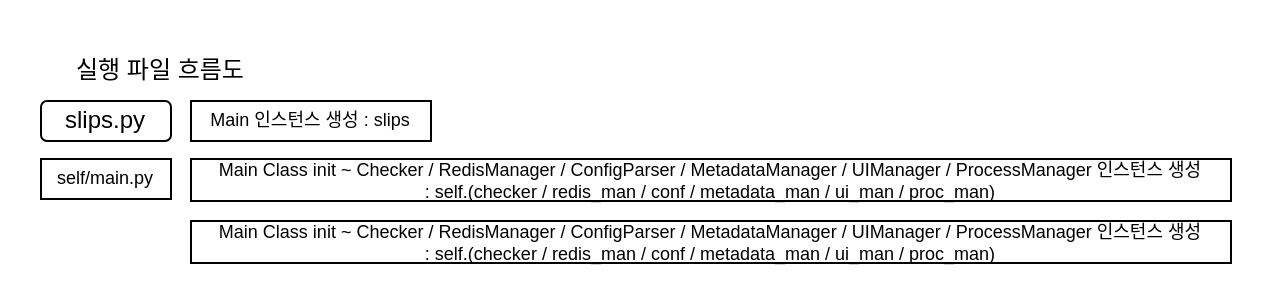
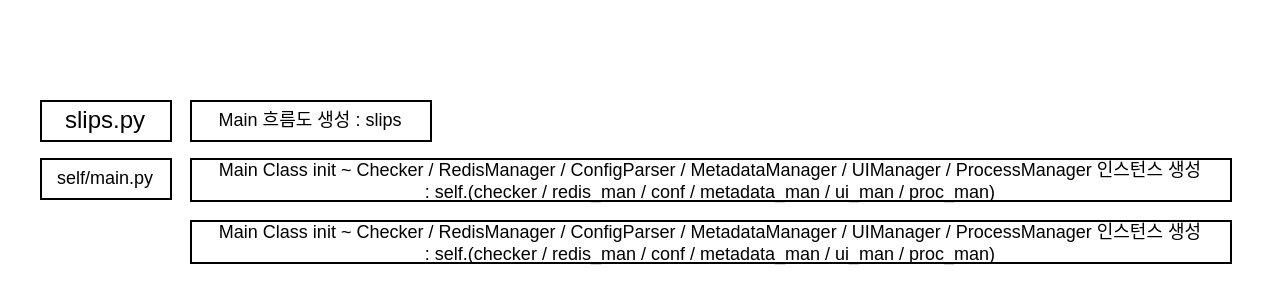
(161, 71) -> none
(106, 121) -> (106, 121)
(311, 121) -> (311, 121)
